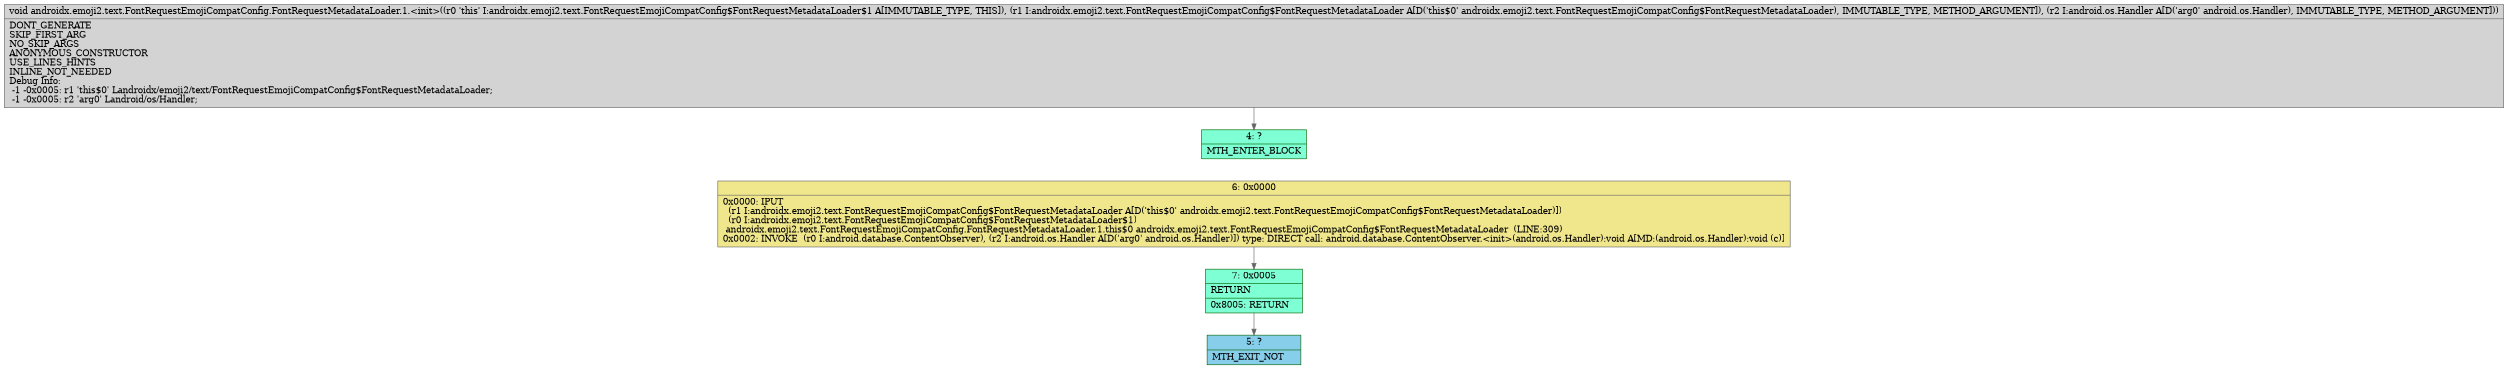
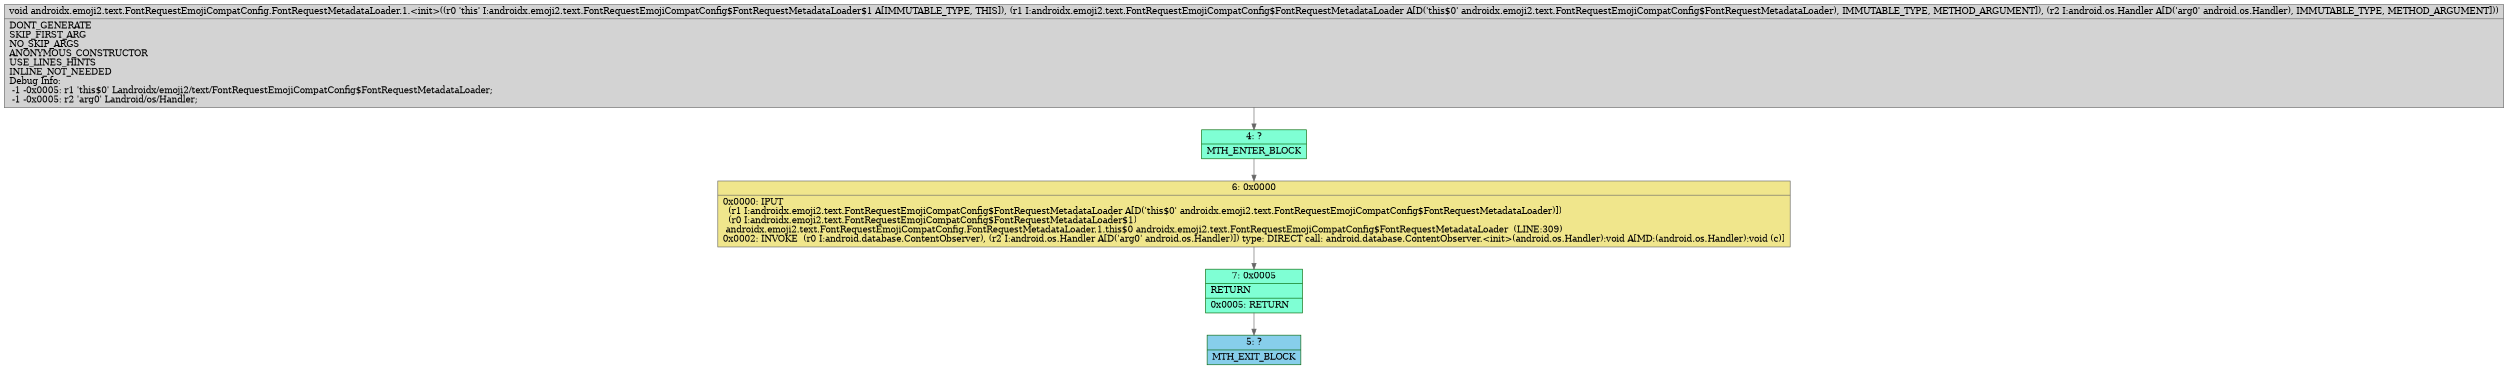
none -> (1254, 167)
(1254, 305) -> (1254, 305)
(1248, 357) -> (1254, 357)
